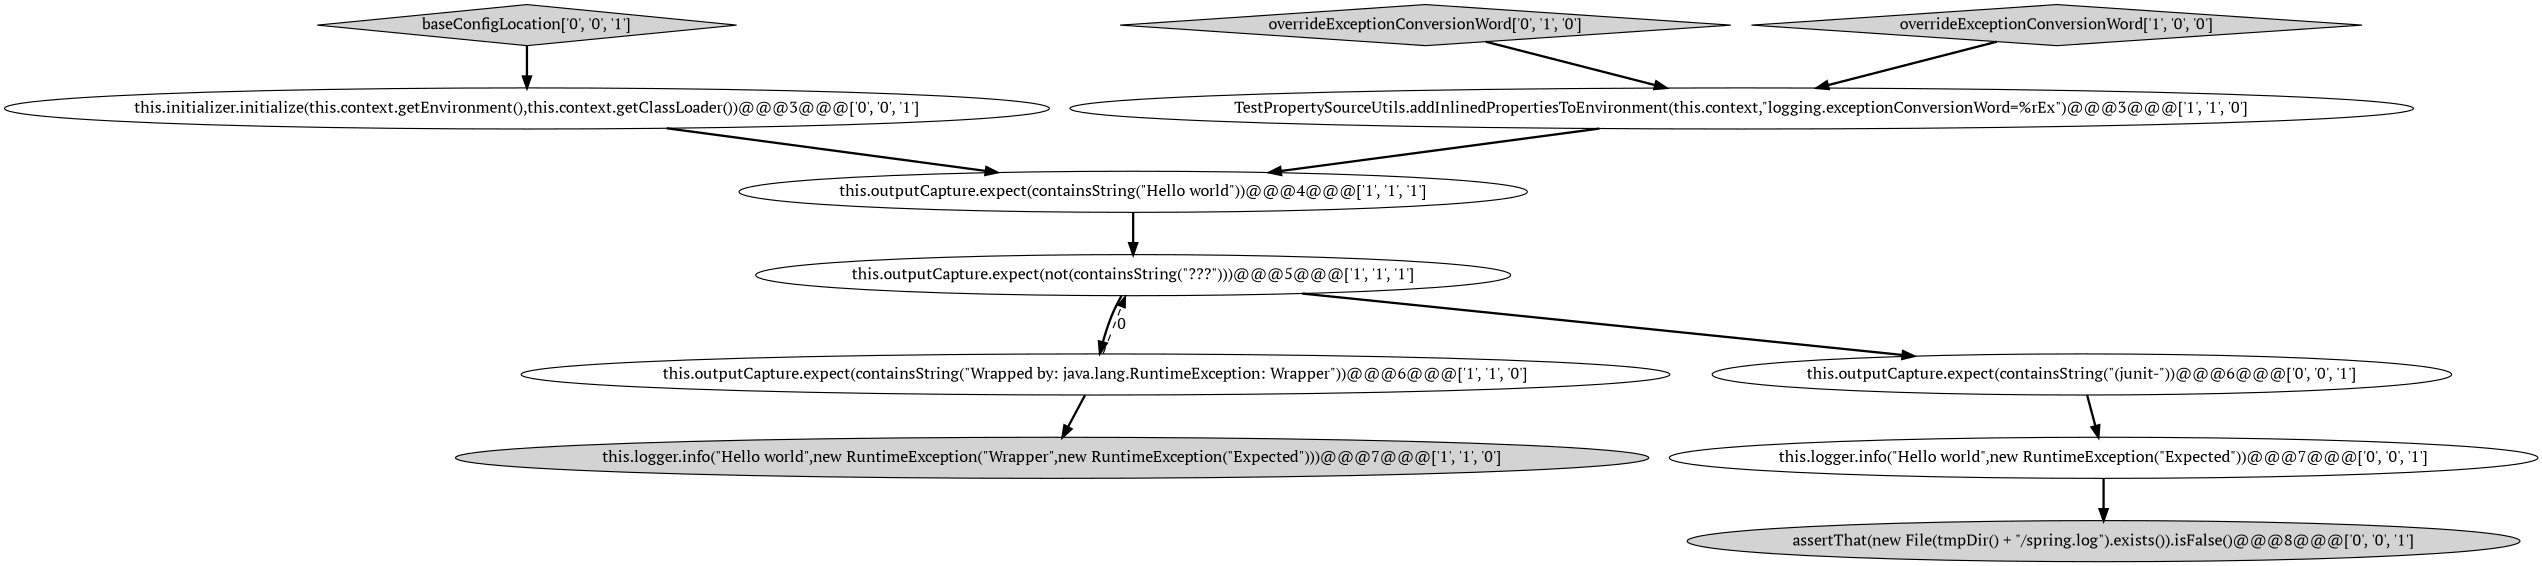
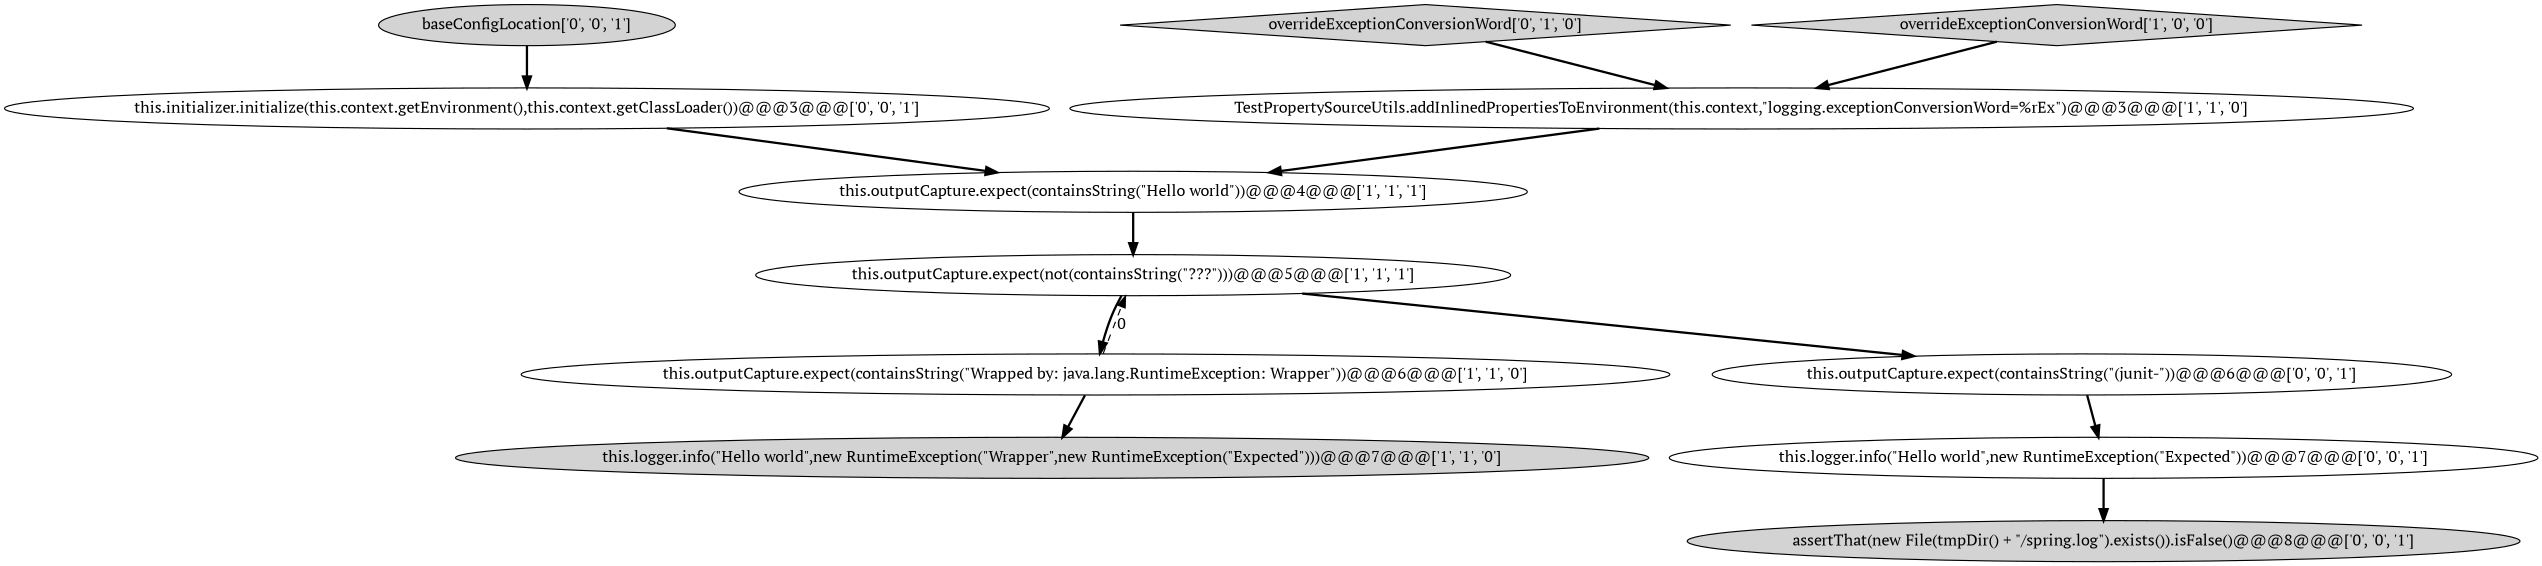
(527, 25) -> (527, 25)
